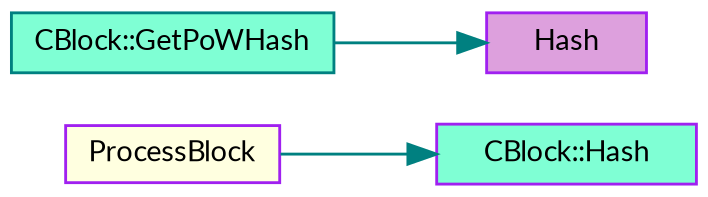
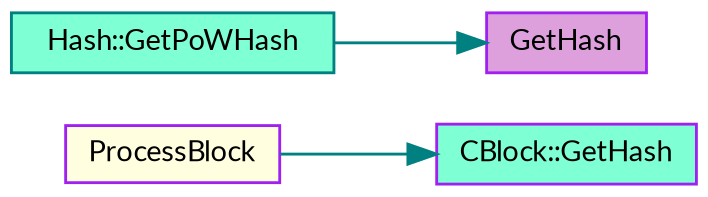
(173, 43) -> (173, 43)
(567, 43) -> (567, 43)
(567, 154) -> (567, 154)
